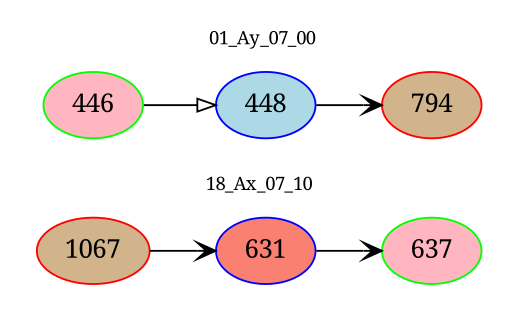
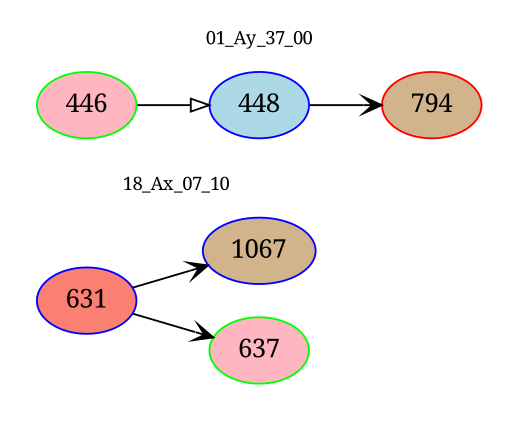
(263, 40) -> (259, 40)
(93, 251) -> (259, 251)
(174, 251) -> (161, 279)
